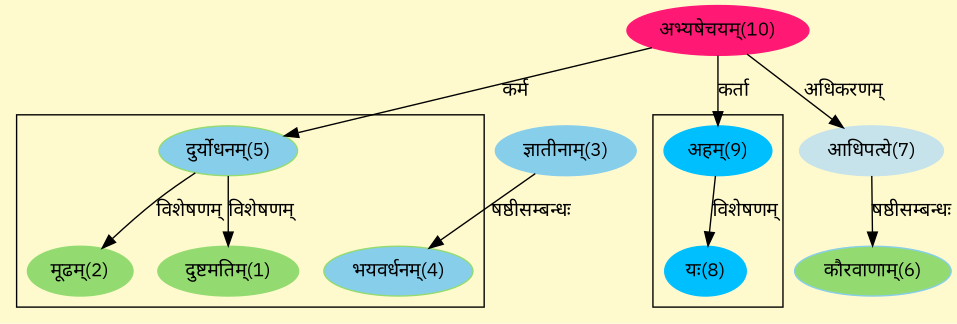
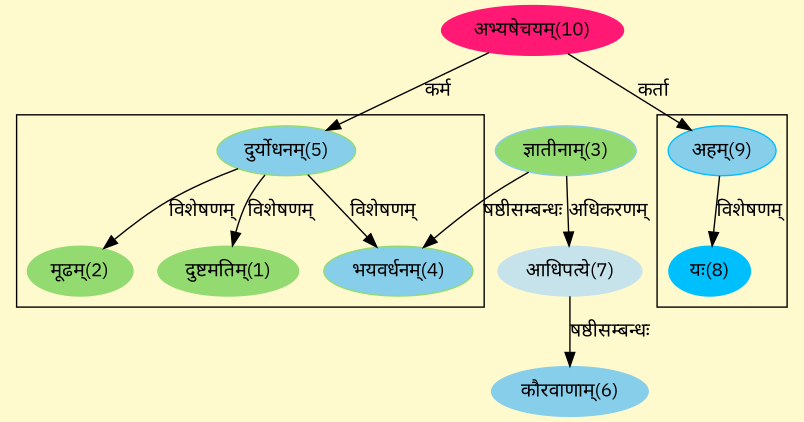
(790, 87) -> (568, 204)
(566, 151) -> (566, 151)
(718, 151) -> (722, 151)
none -> (337, 206)
(873, 271) -> (570, 391)
